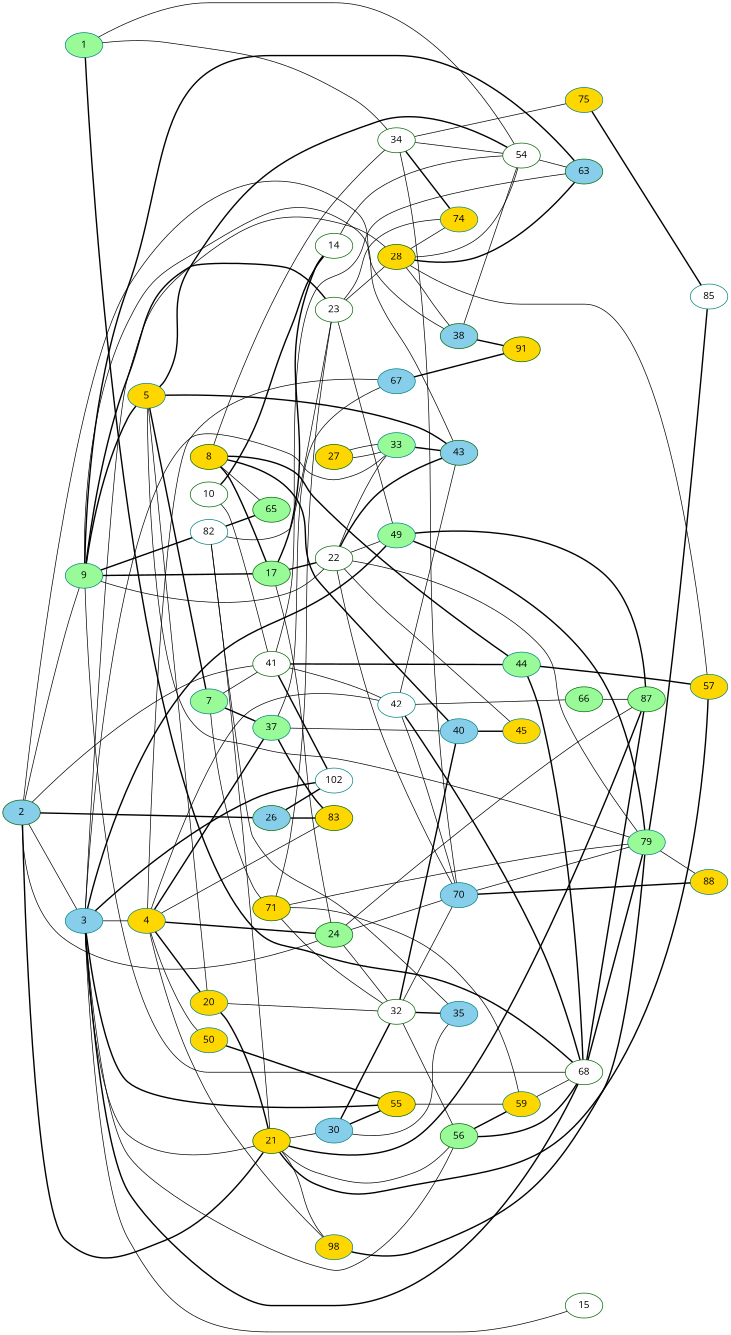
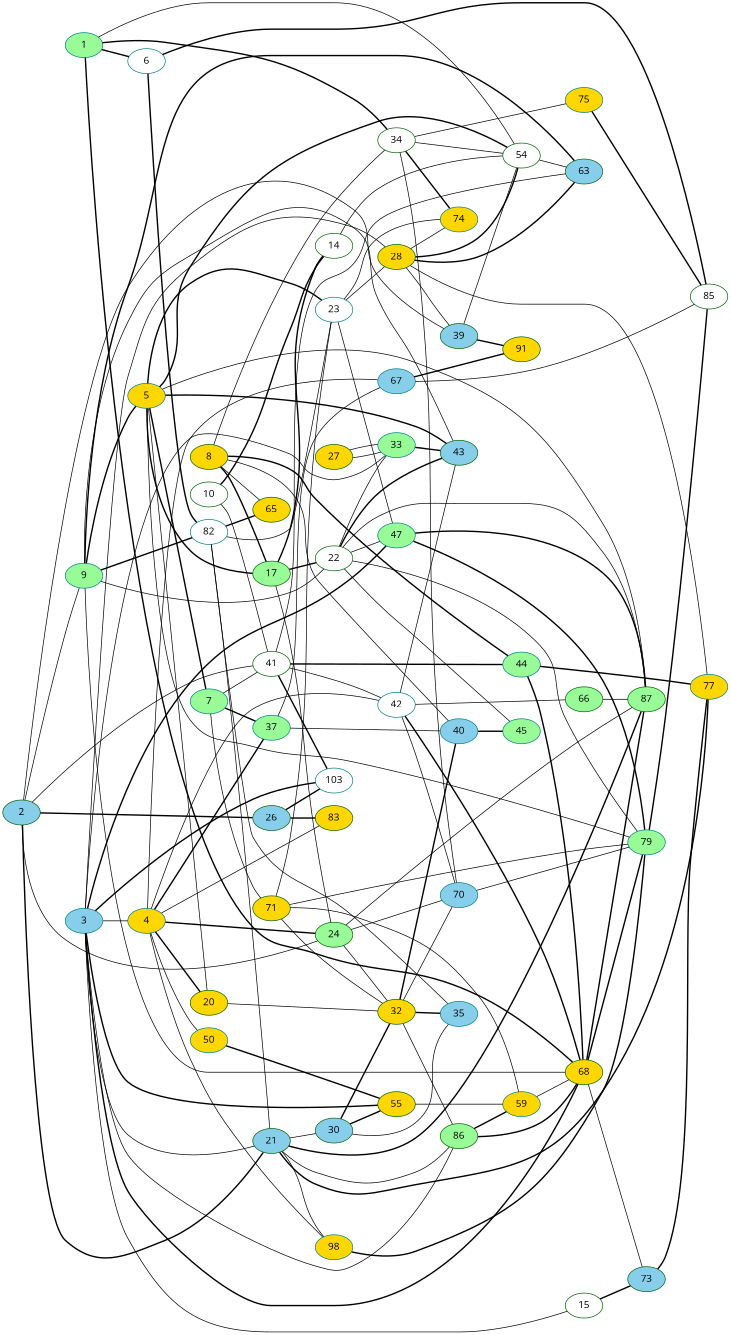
(240, 54) -> (240, 54)
none -> (147, 61)
(484, 233) -> (484, 233)
(709, 297) -> (709, 297)
(334, 310) -> (334, 310)
(459, 336) -> (459, 336)
none -> (560, 362)
none -> (490, 397)
(112, 425) -> (203, 276)
(272, 510) -> (272, 510)
(397, 535) -> (397, 535)
(178, 575) -> (167, 516)
(326, 590) -> (326, 590)
(709, 687) -> (709, 687)
(378, 724) -> (546, 506)
(522, 731) -> (522, 731)
(294, 768) -> none
(334, 781) -> (334, 781)
(53, 867) -> none
(709, 882) -> none
(209, 1003) -> (209, 1003)
(397, 1012) -> (397, 1012)
(249, 1065) -> none
(584, 1072) -> (584, 1072)
(334, 1131) -> (334, 1131)
(459, 1136) -> (459, 1136)
(272, 1141) -> (272, 1141)
none -> (647, 1279)
